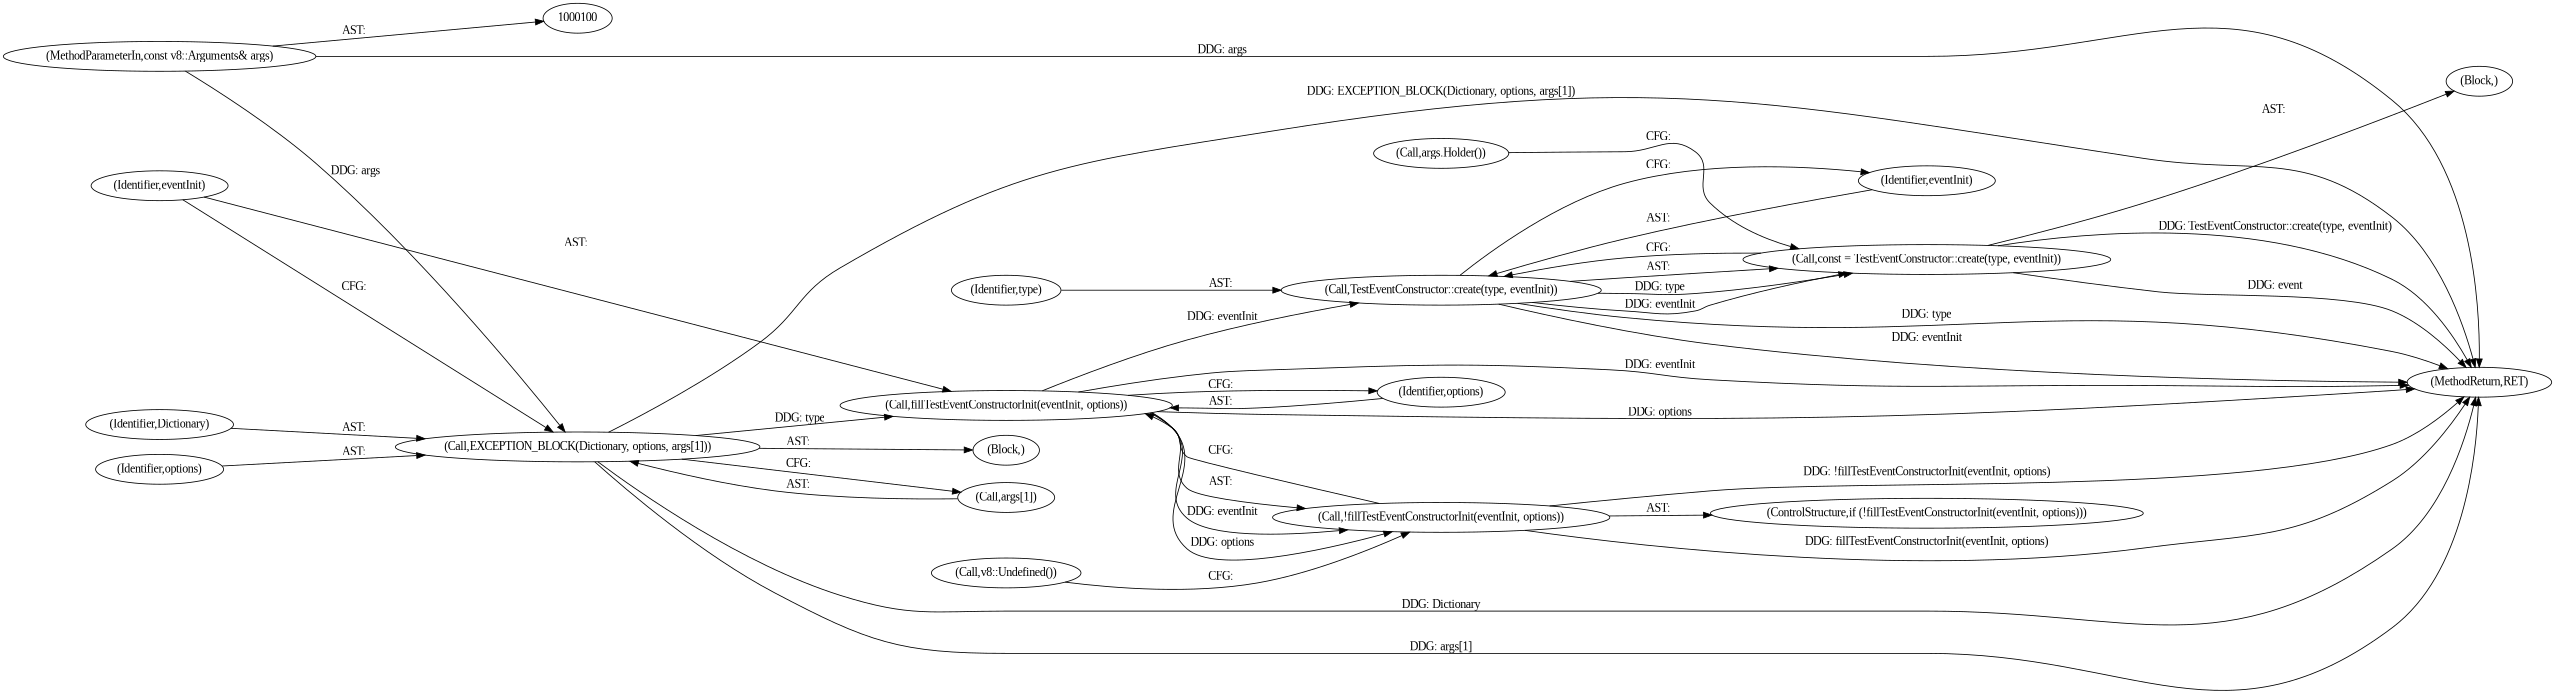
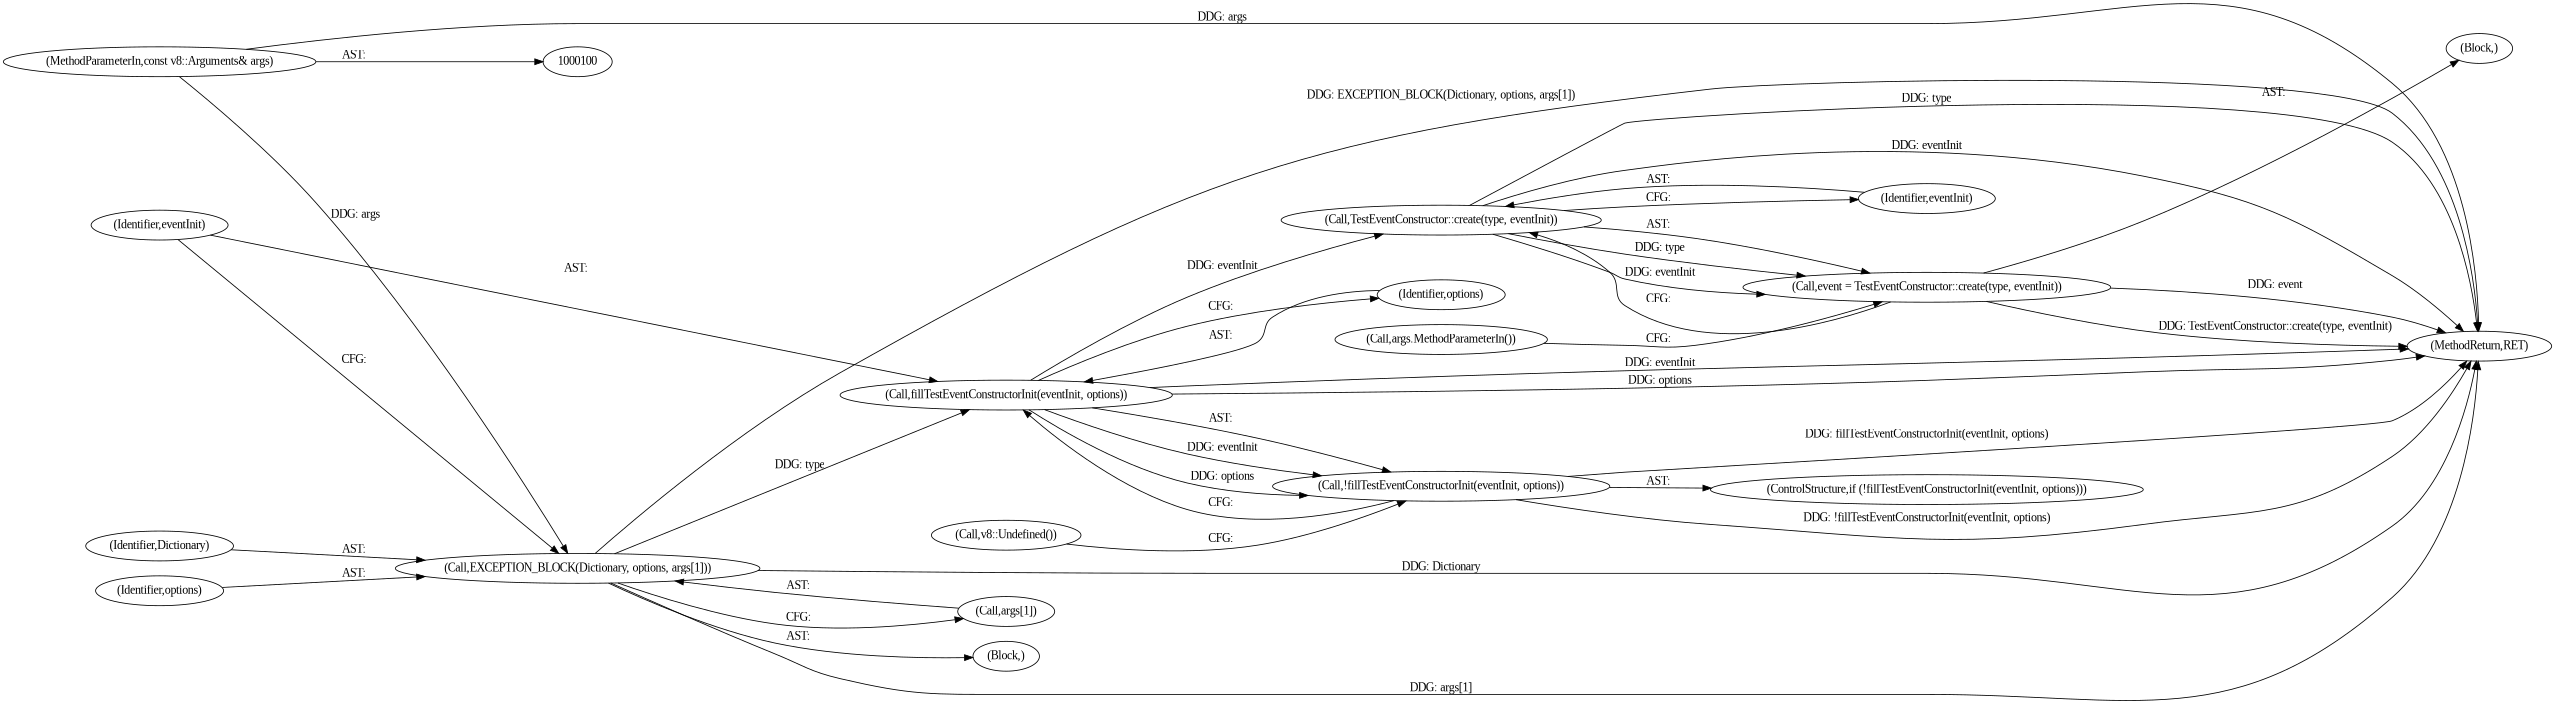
(1441, 153) -> (1441, 340)
(1927, 260) -> (1927, 287)
(1006, 290) -> none
